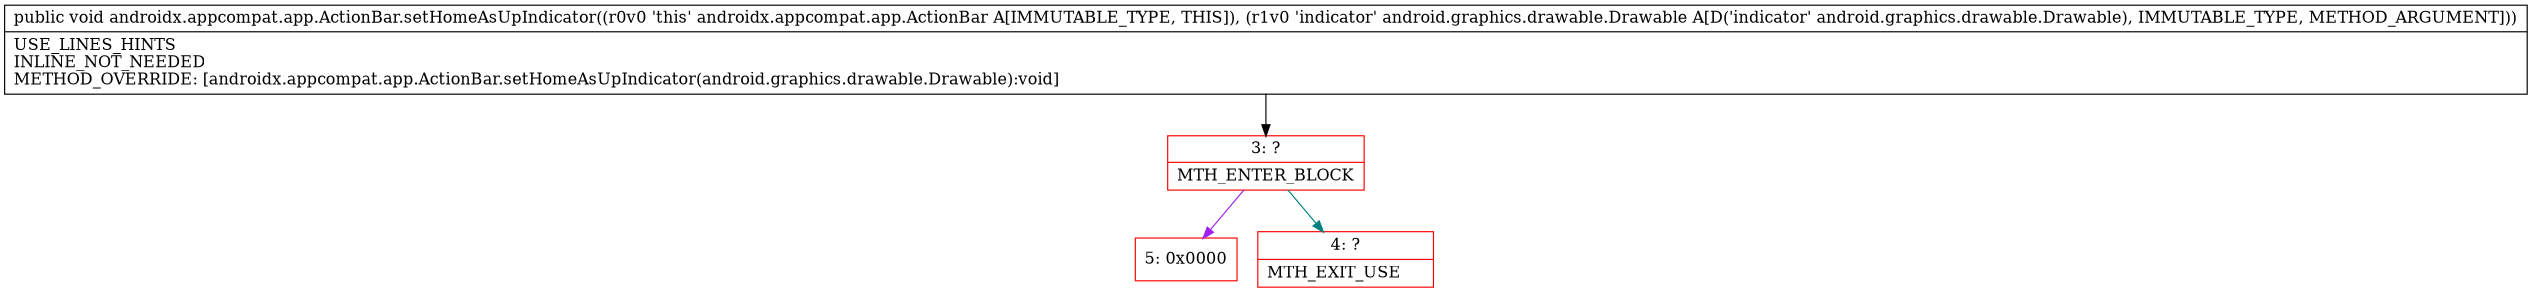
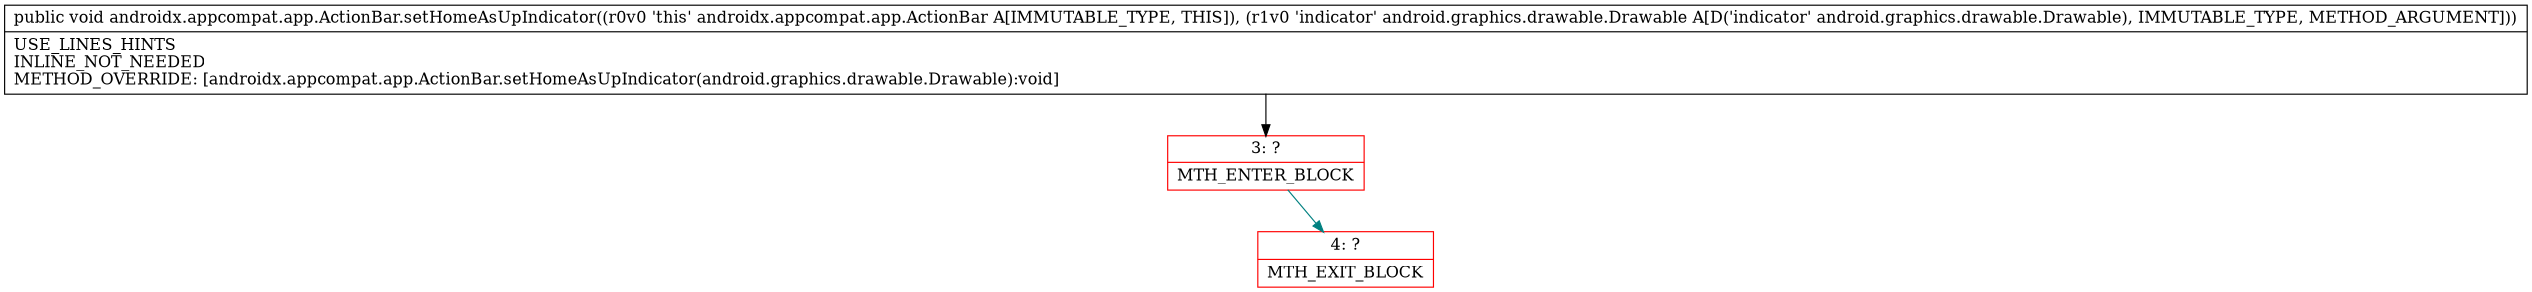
(1186, 259) -> none
(1334, 273) -> (1346, 273)
